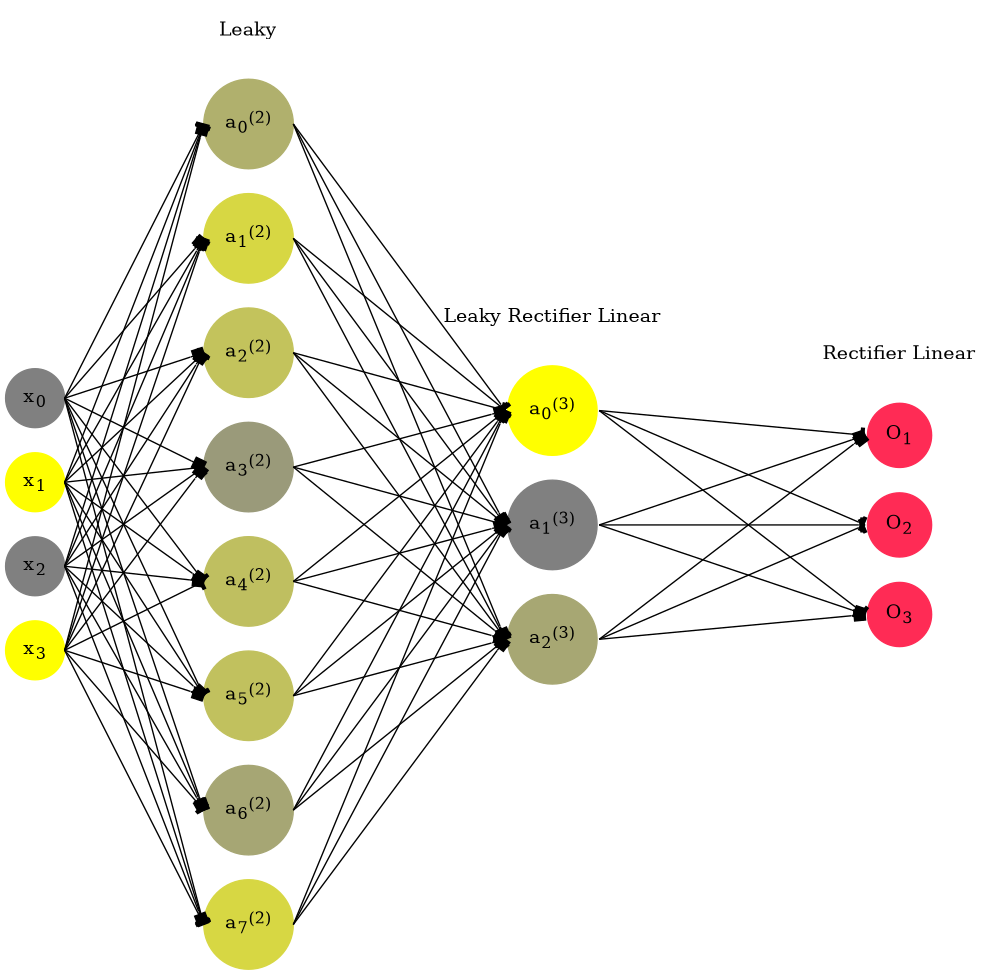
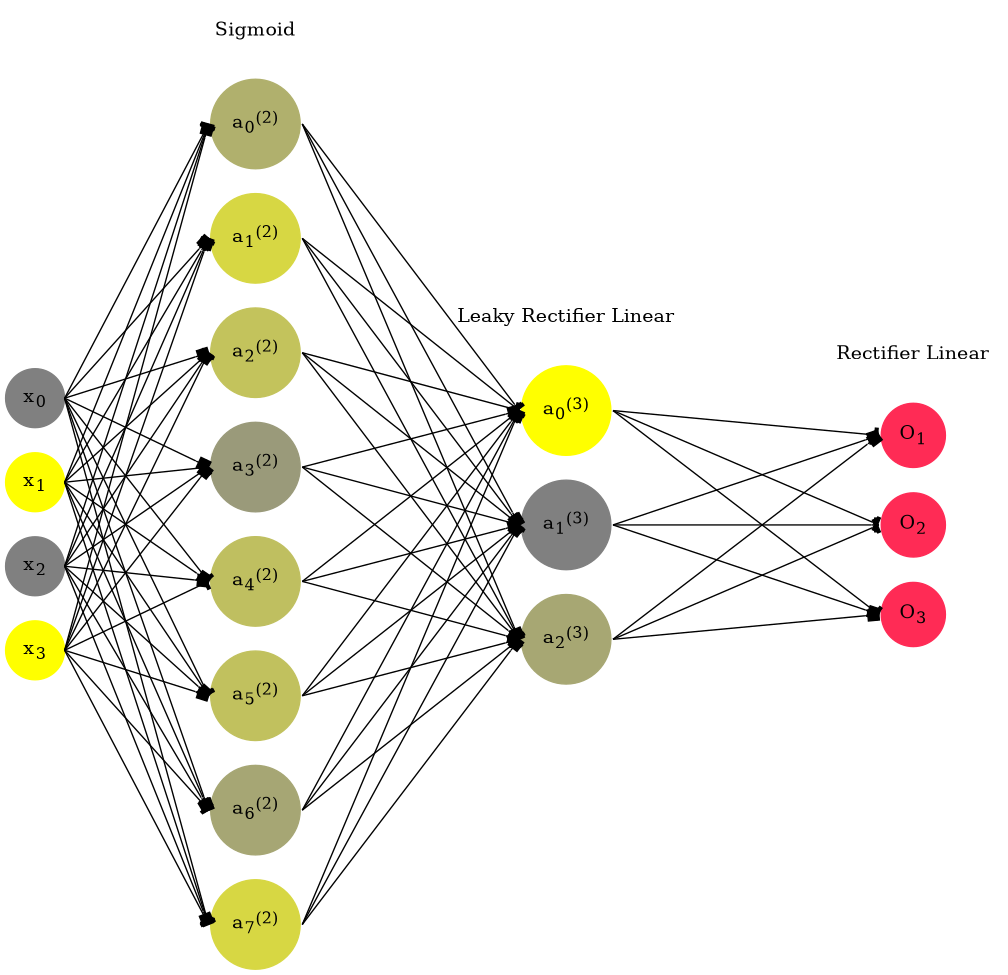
(249, 30) -> (255, 30)
